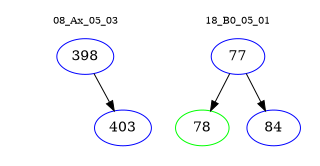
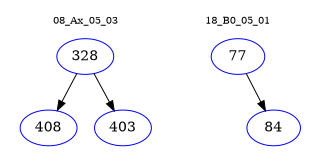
(85, 57) -> (85, 57)
none -> (49, 128)
(202, 128) -> none
